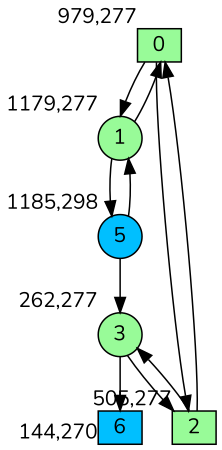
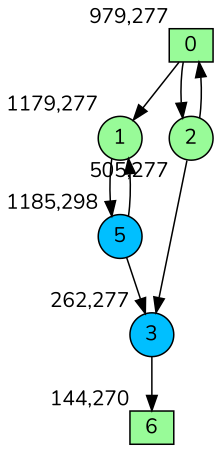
(146, 100) -> none
(120, 335) -> (152, 335)
(145, 378) -> none
(120, 428) -> (152, 428)
(194, 428) -> (191, 138)
